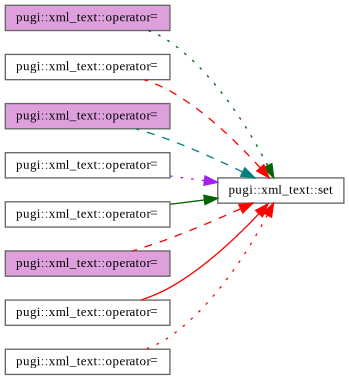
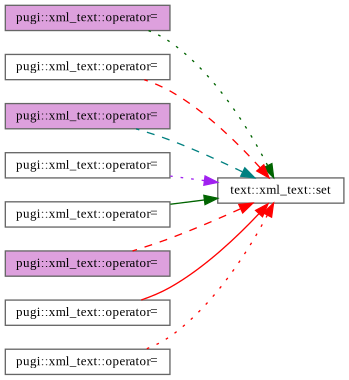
(281, 191) -> (281, 191)
